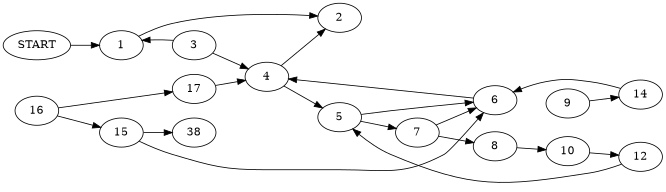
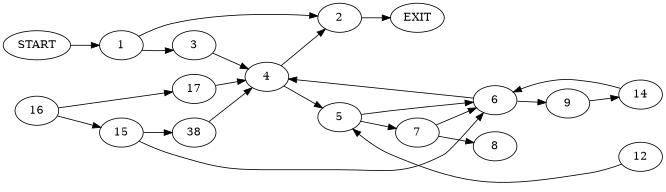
none -> (417, 18)
(162, 40) -> (154, 51)
none -> (528, 102)
none -> (227, 107)
(568, 151) -> none
